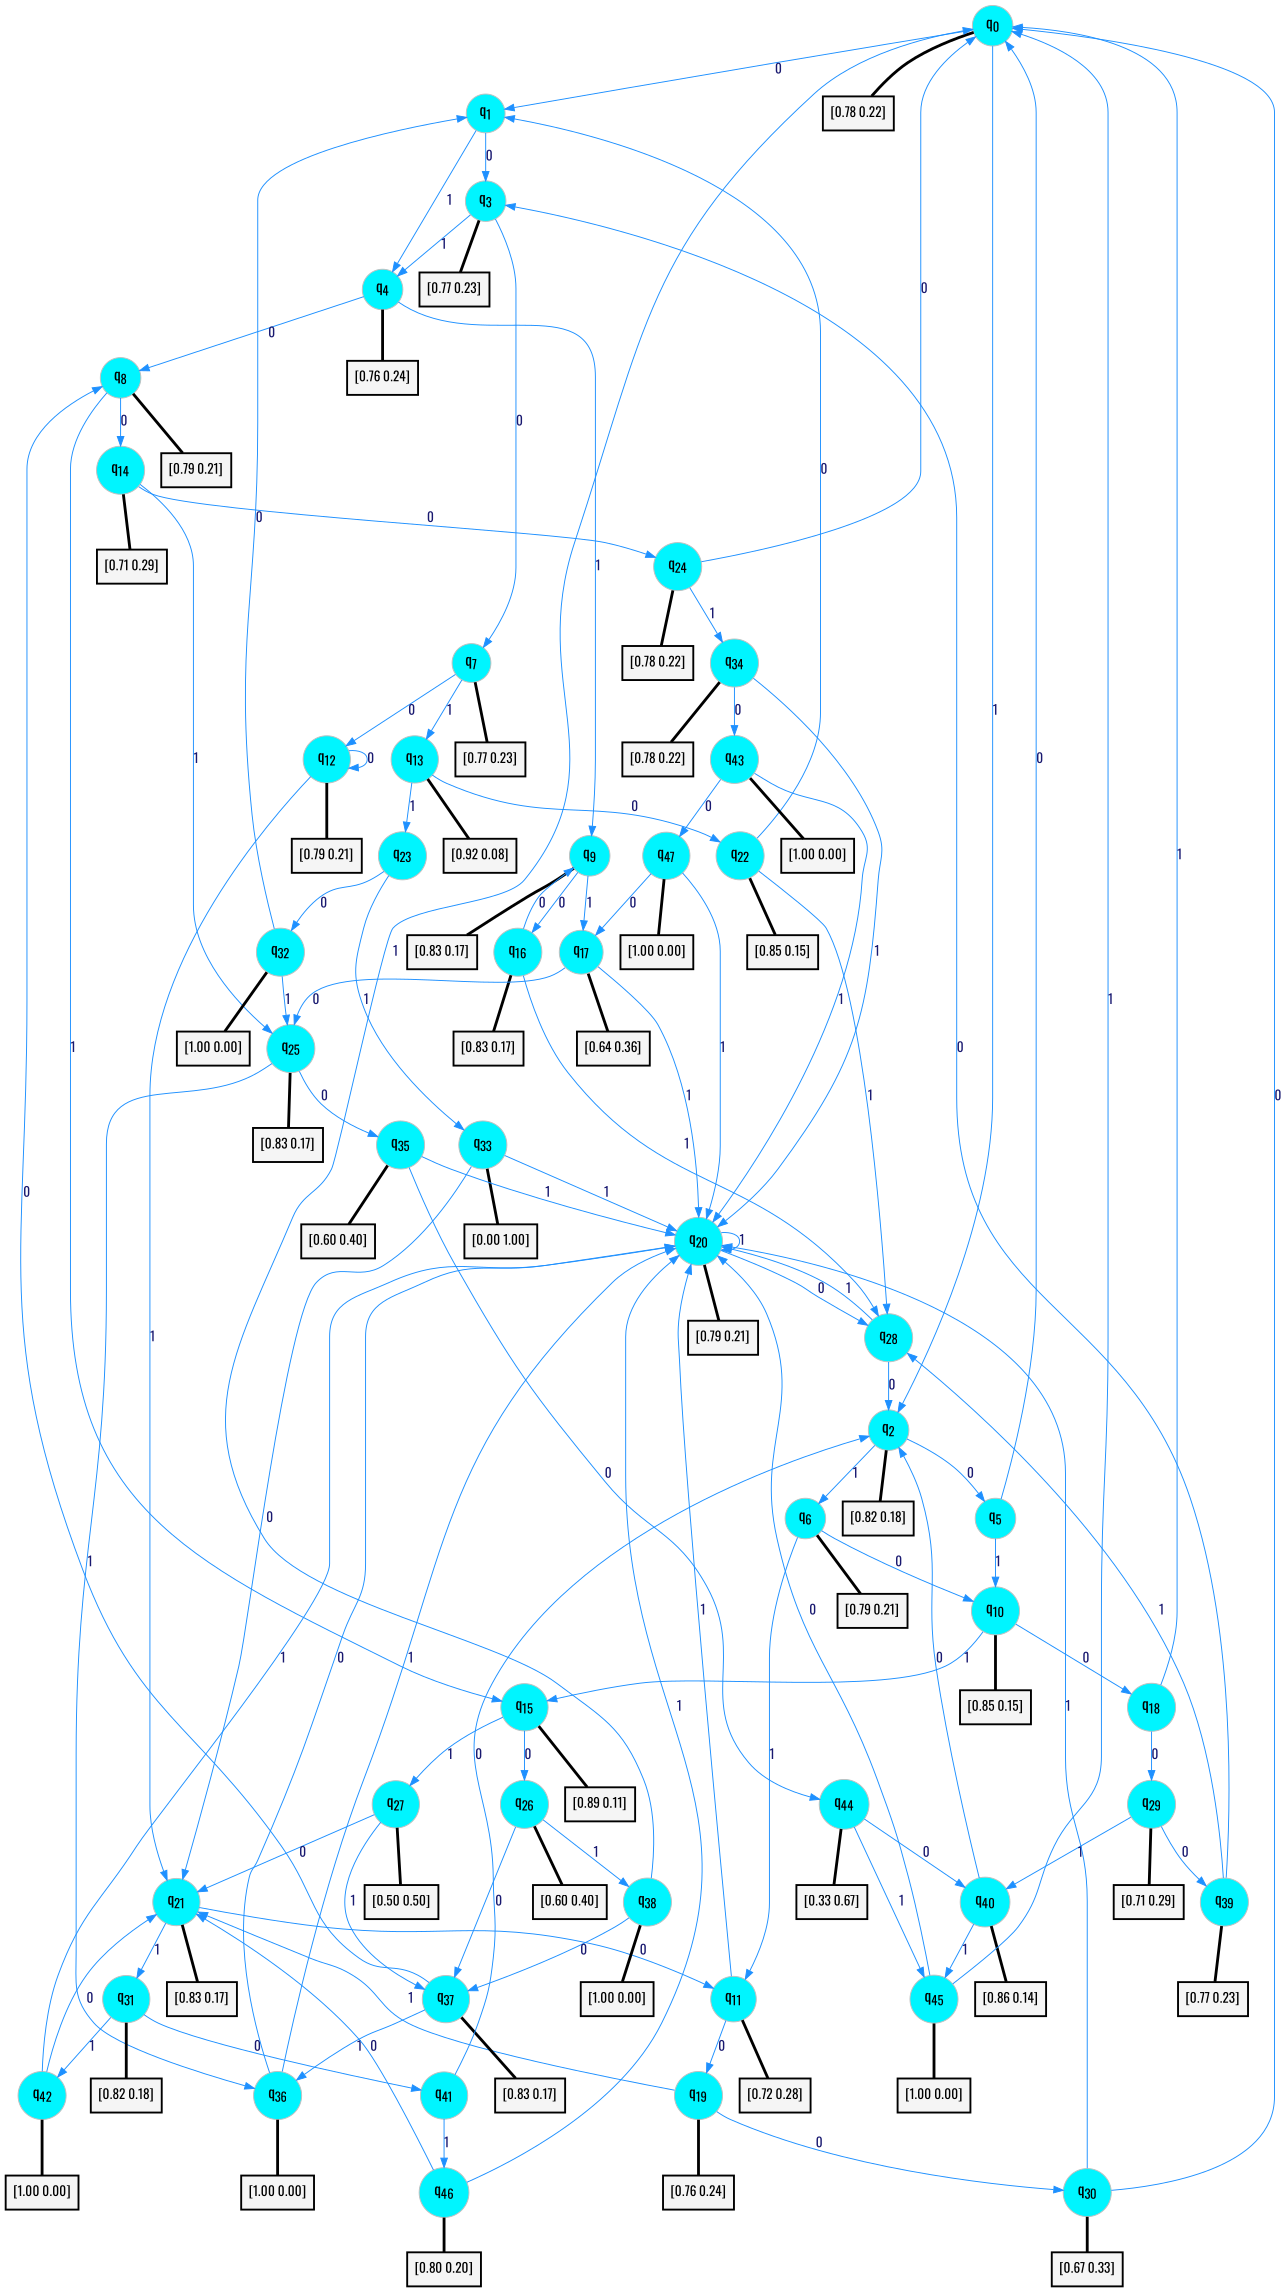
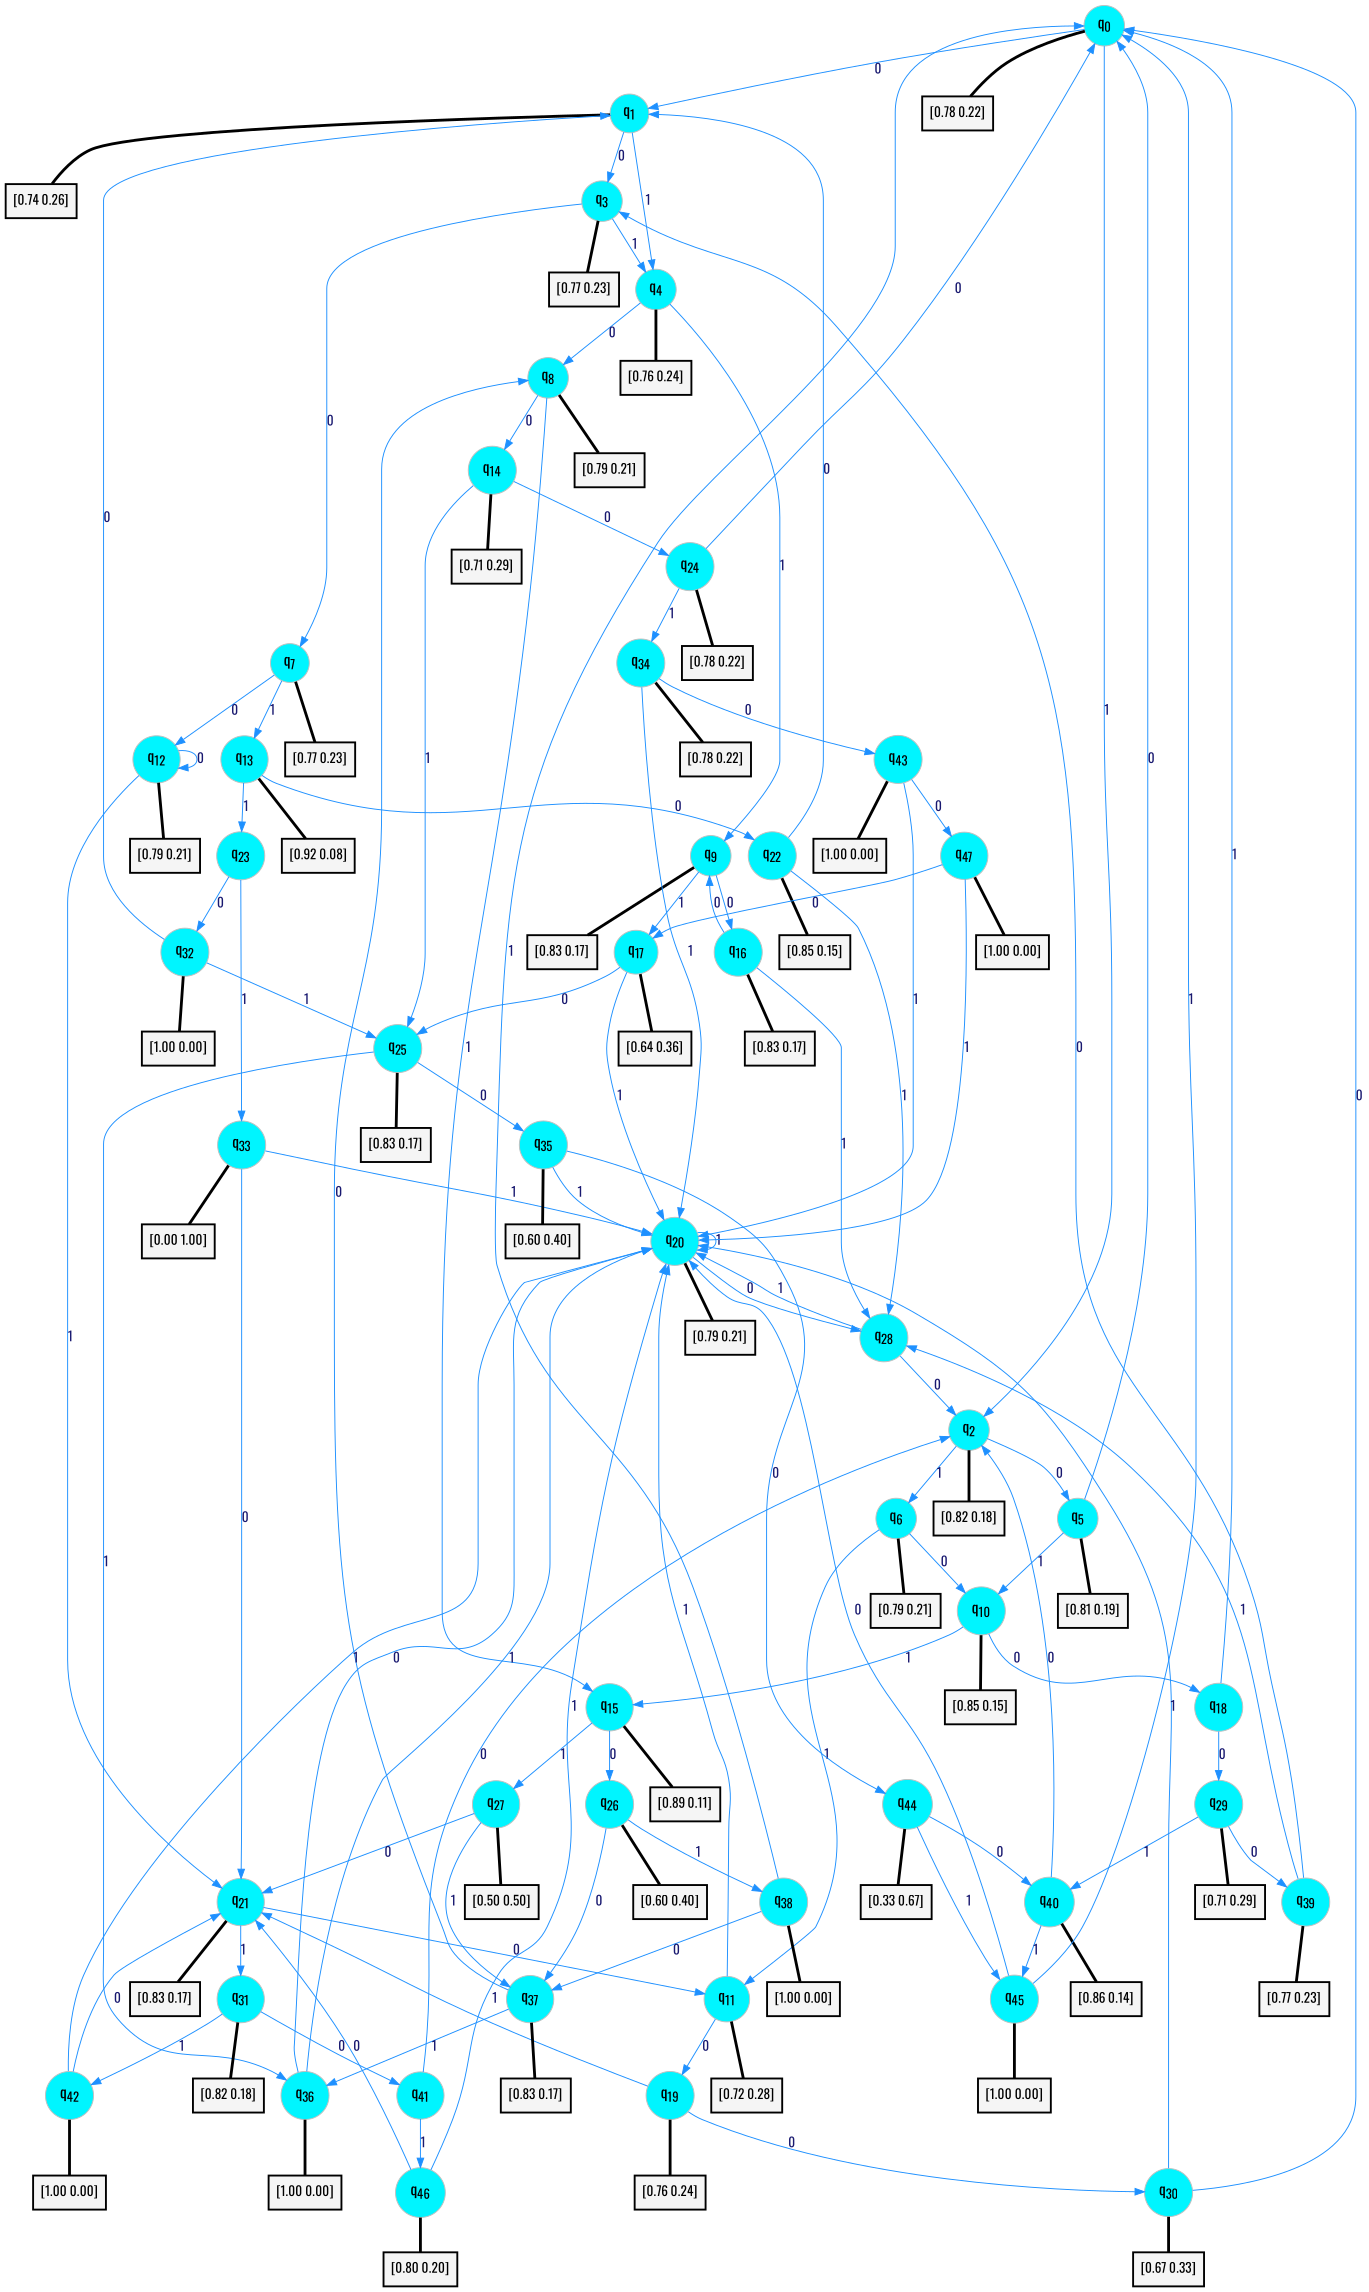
none -> (41, 201)
none -> (1093, 1611)
